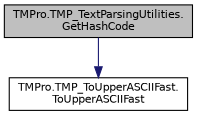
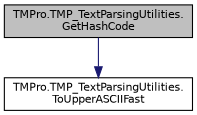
(98, 94) -> (98, 94)
